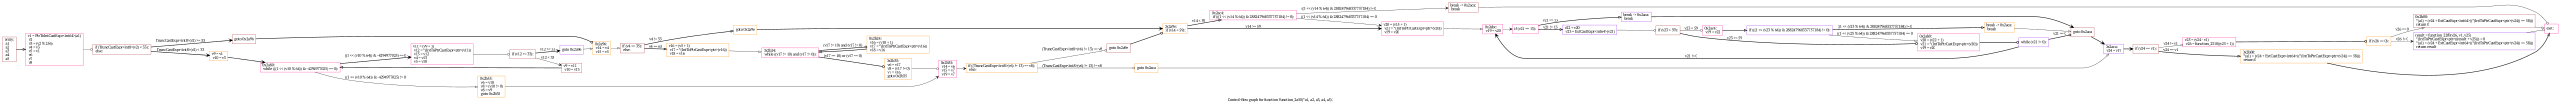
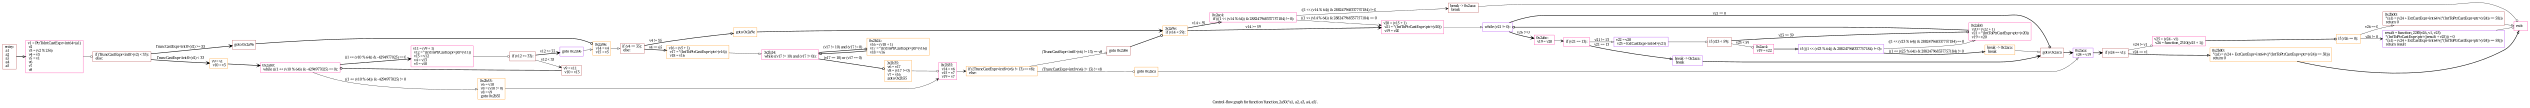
(1462, 29) -> (1462, 27)
(1549, 29) -> (1601, 42)
(1691, 56) -> (1523, 33)
(452, 68) -> (452, 70)
